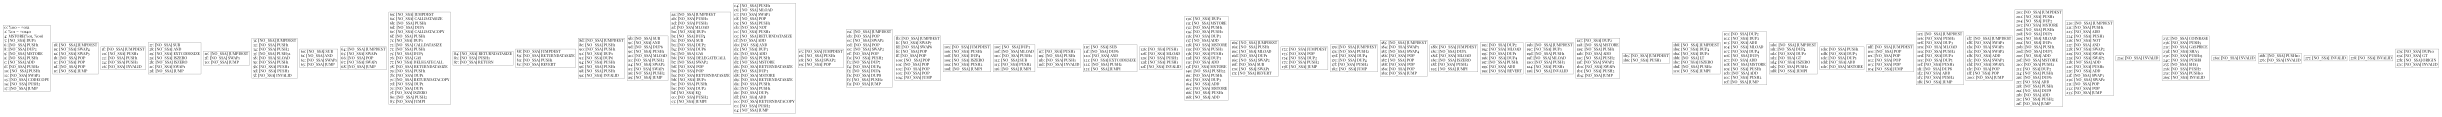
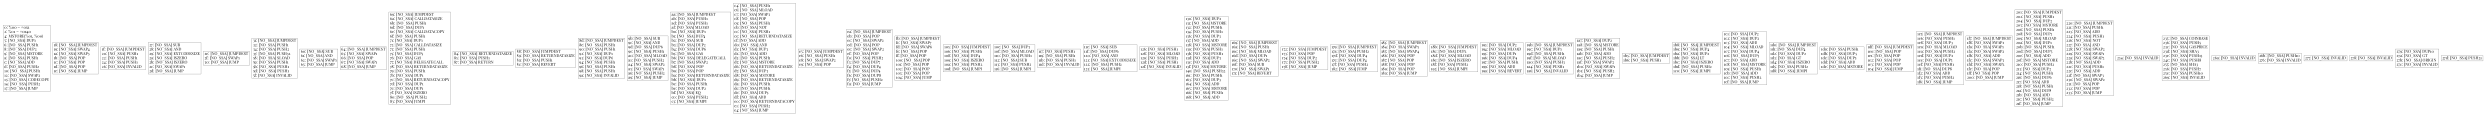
none -> (2462, 58)
